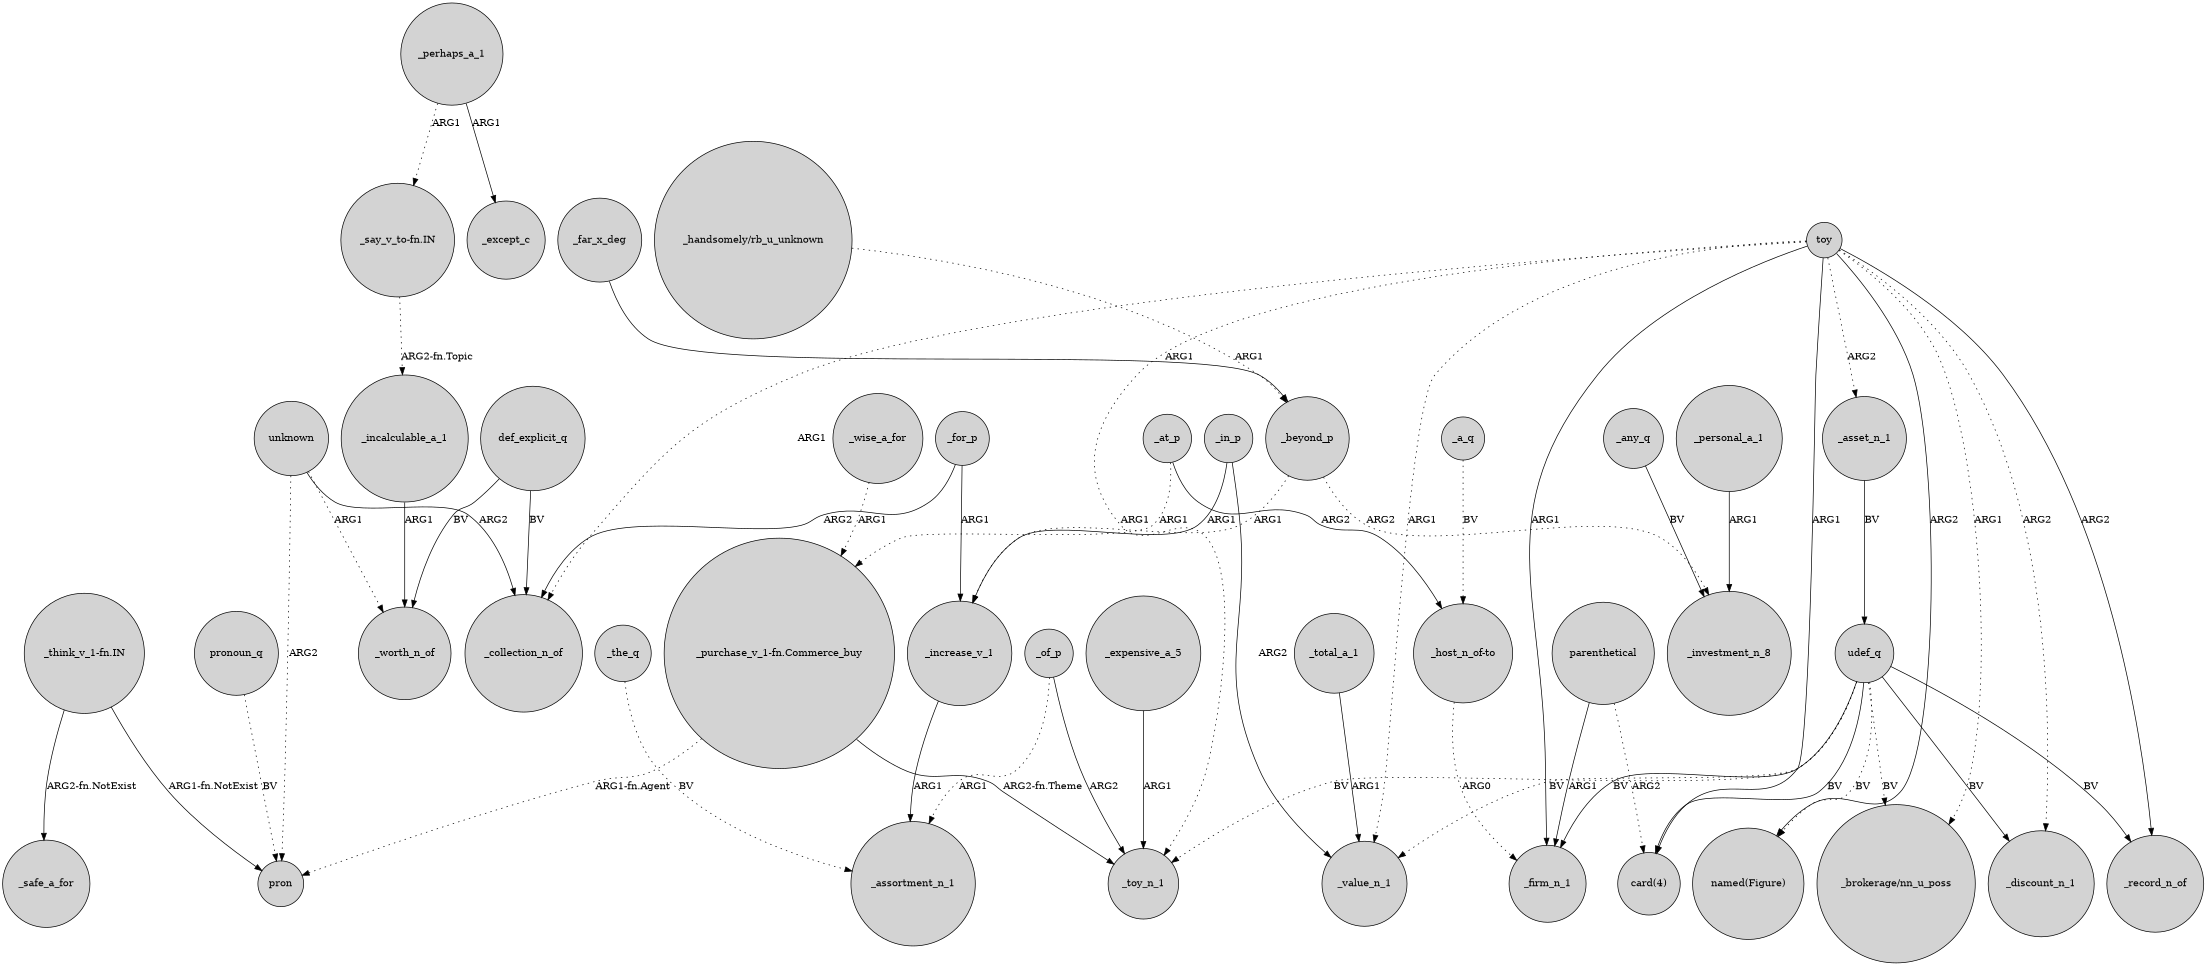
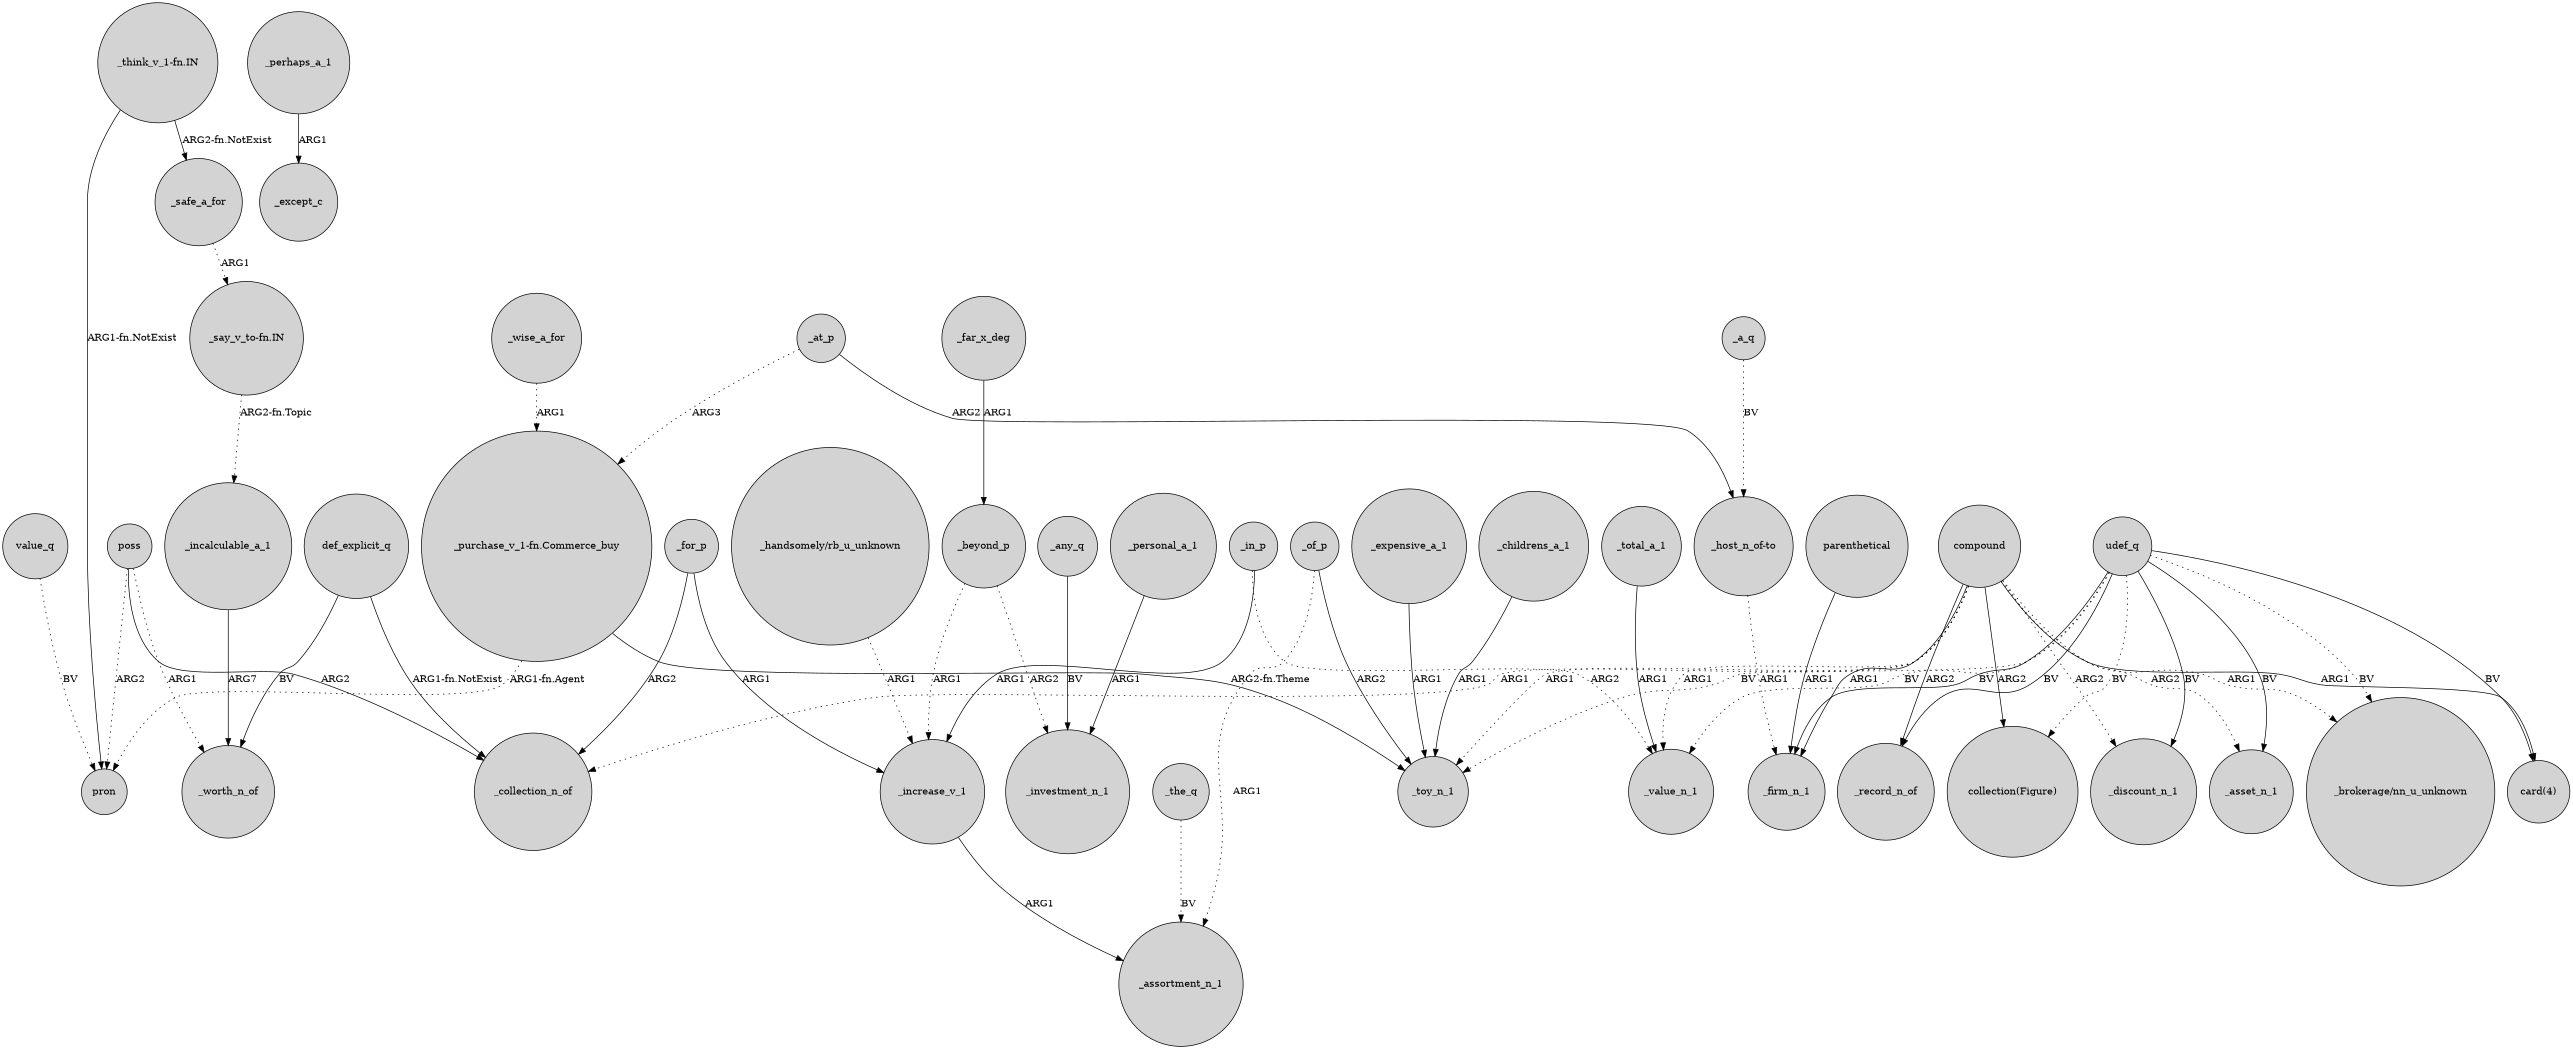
(427, 141) -> (219, 261)
(1824, 240) -> (1979, 546)
(1078, 294) -> (889, 687)
(291, 438) -> (130, 546)
(419, 520) -> (243, 680)
(537, 520) -> (457, 680)
(1174, 520) -> (707, 413)
none -> (1534, 546)
(1864, 549) -> (2236, 636)
(236, 653) -> (35, 546)
(1143, 653) -> (1409, 546)
(1729, 653) -> (1068, 792)
(1236, 671) -> (1433, 670)
(1629, 771) -> none
(1477, 787) -> (1774, 680)
(1748, 884) -> (2013, 792)
(1896, 884) -> (2401, 792)
